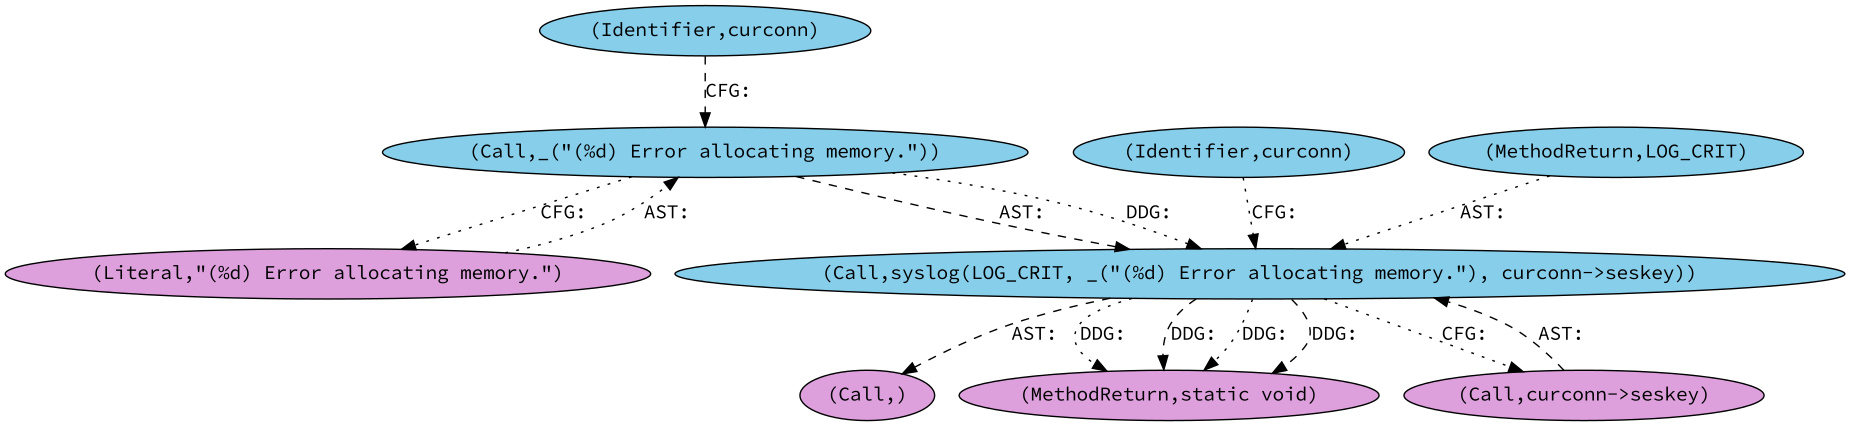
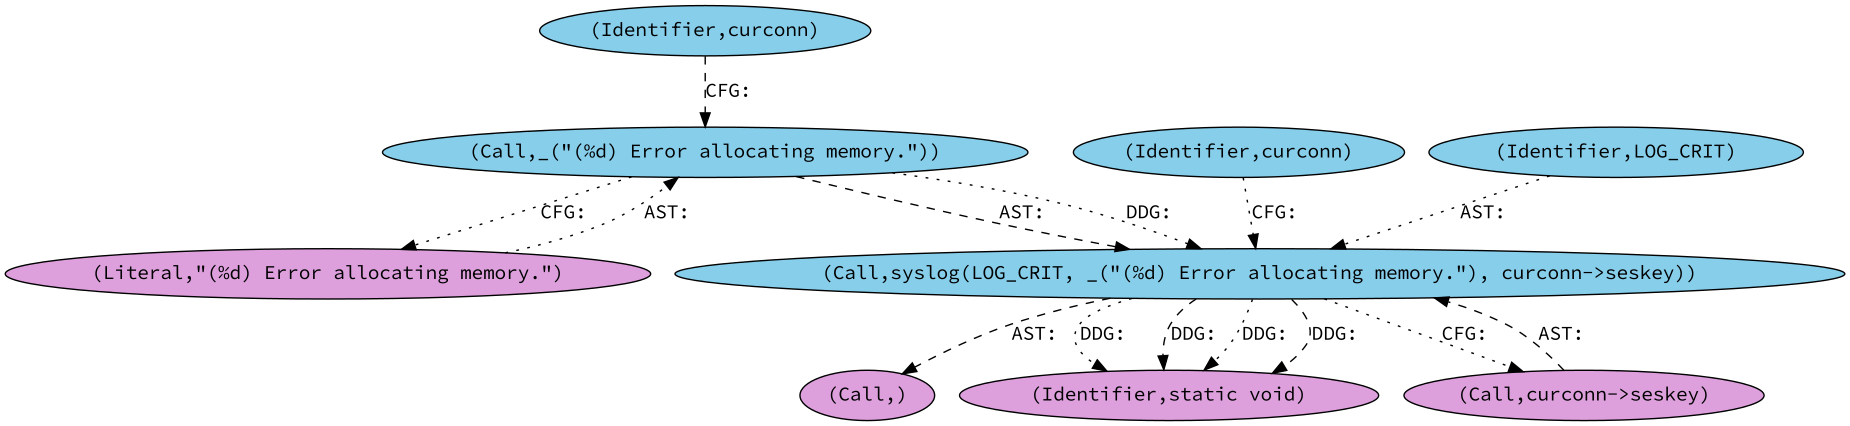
(1616, 152) -> (1616, 152)
(1169, 395) -> (1169, 395)
